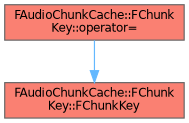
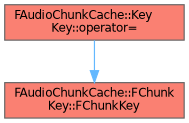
(94, 22) -> (94, 22)
